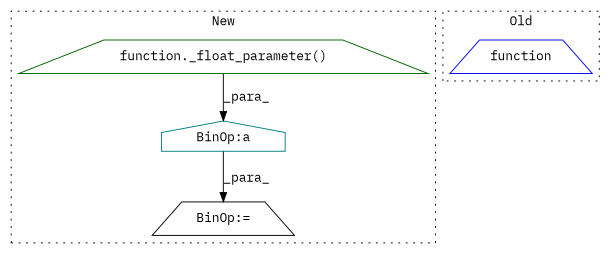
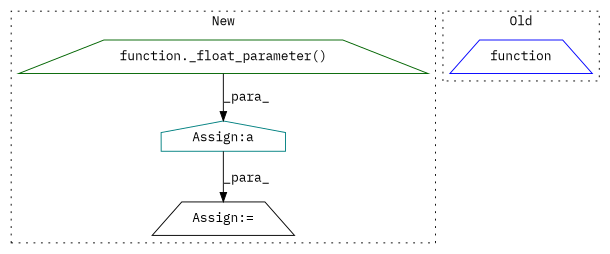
(223, 138) -> (223, 138)
(223, 219) -> (223, 219)
